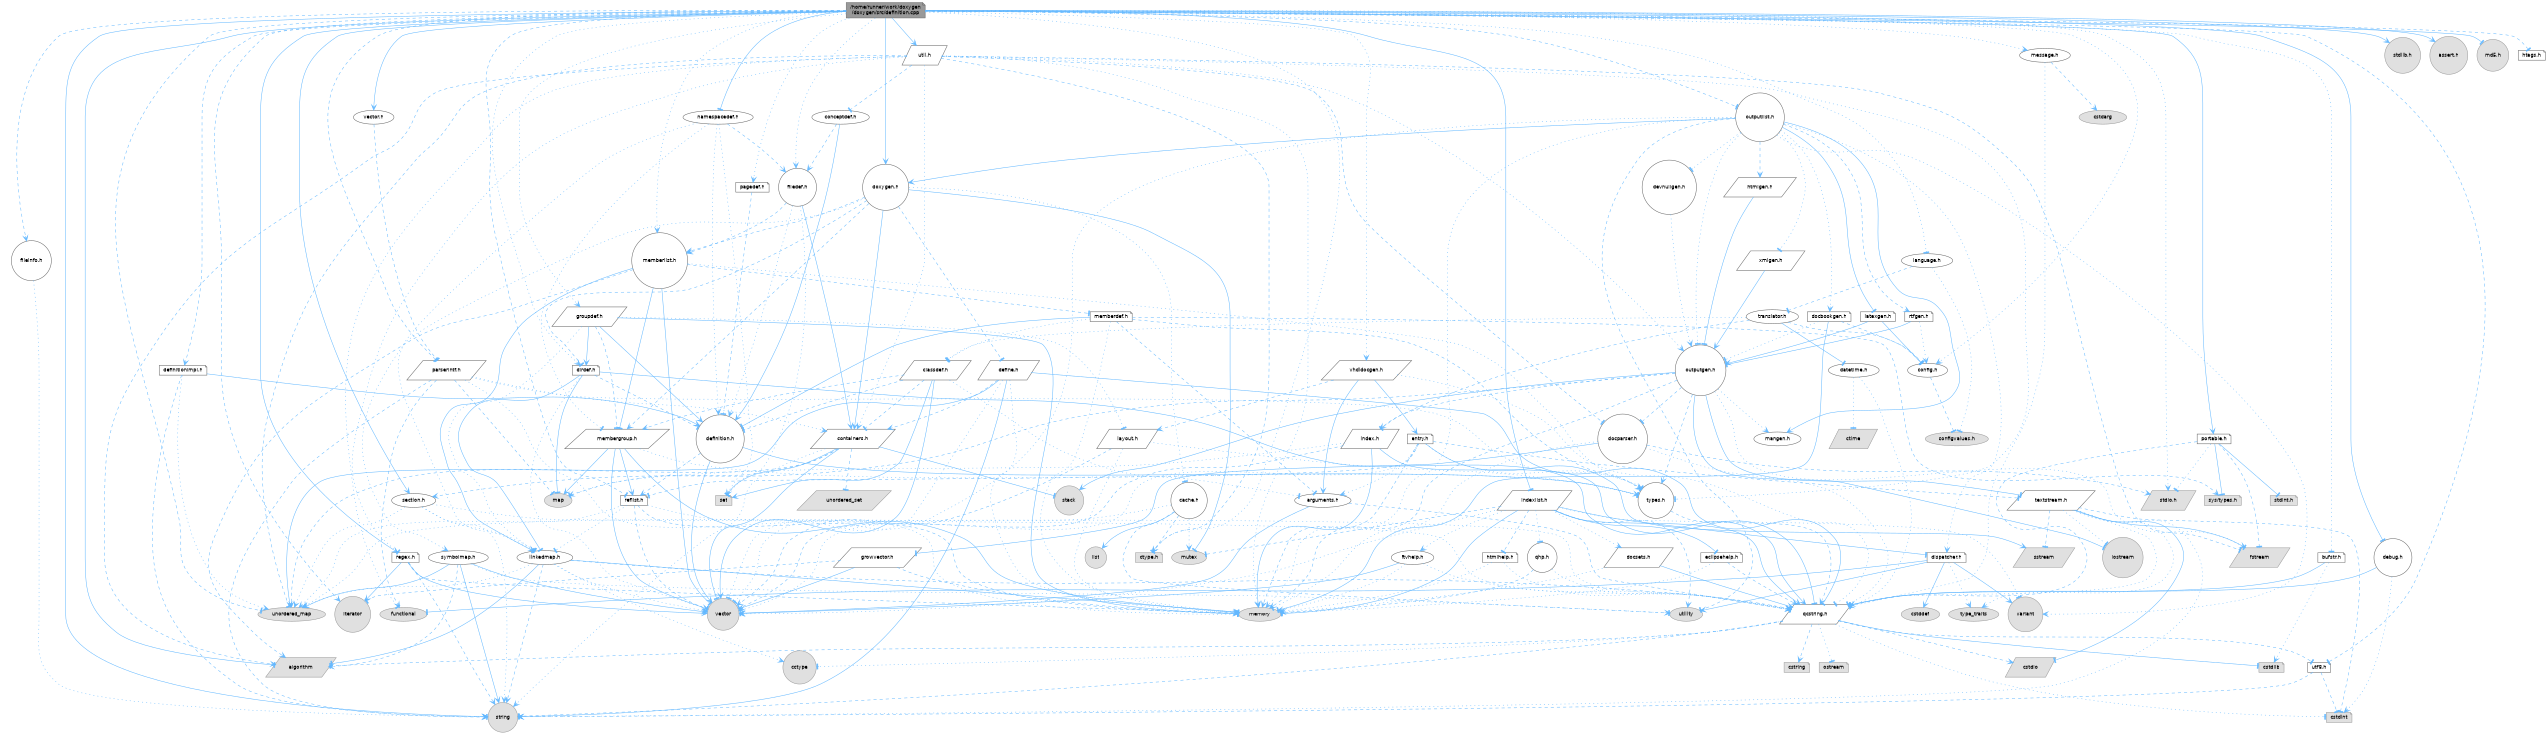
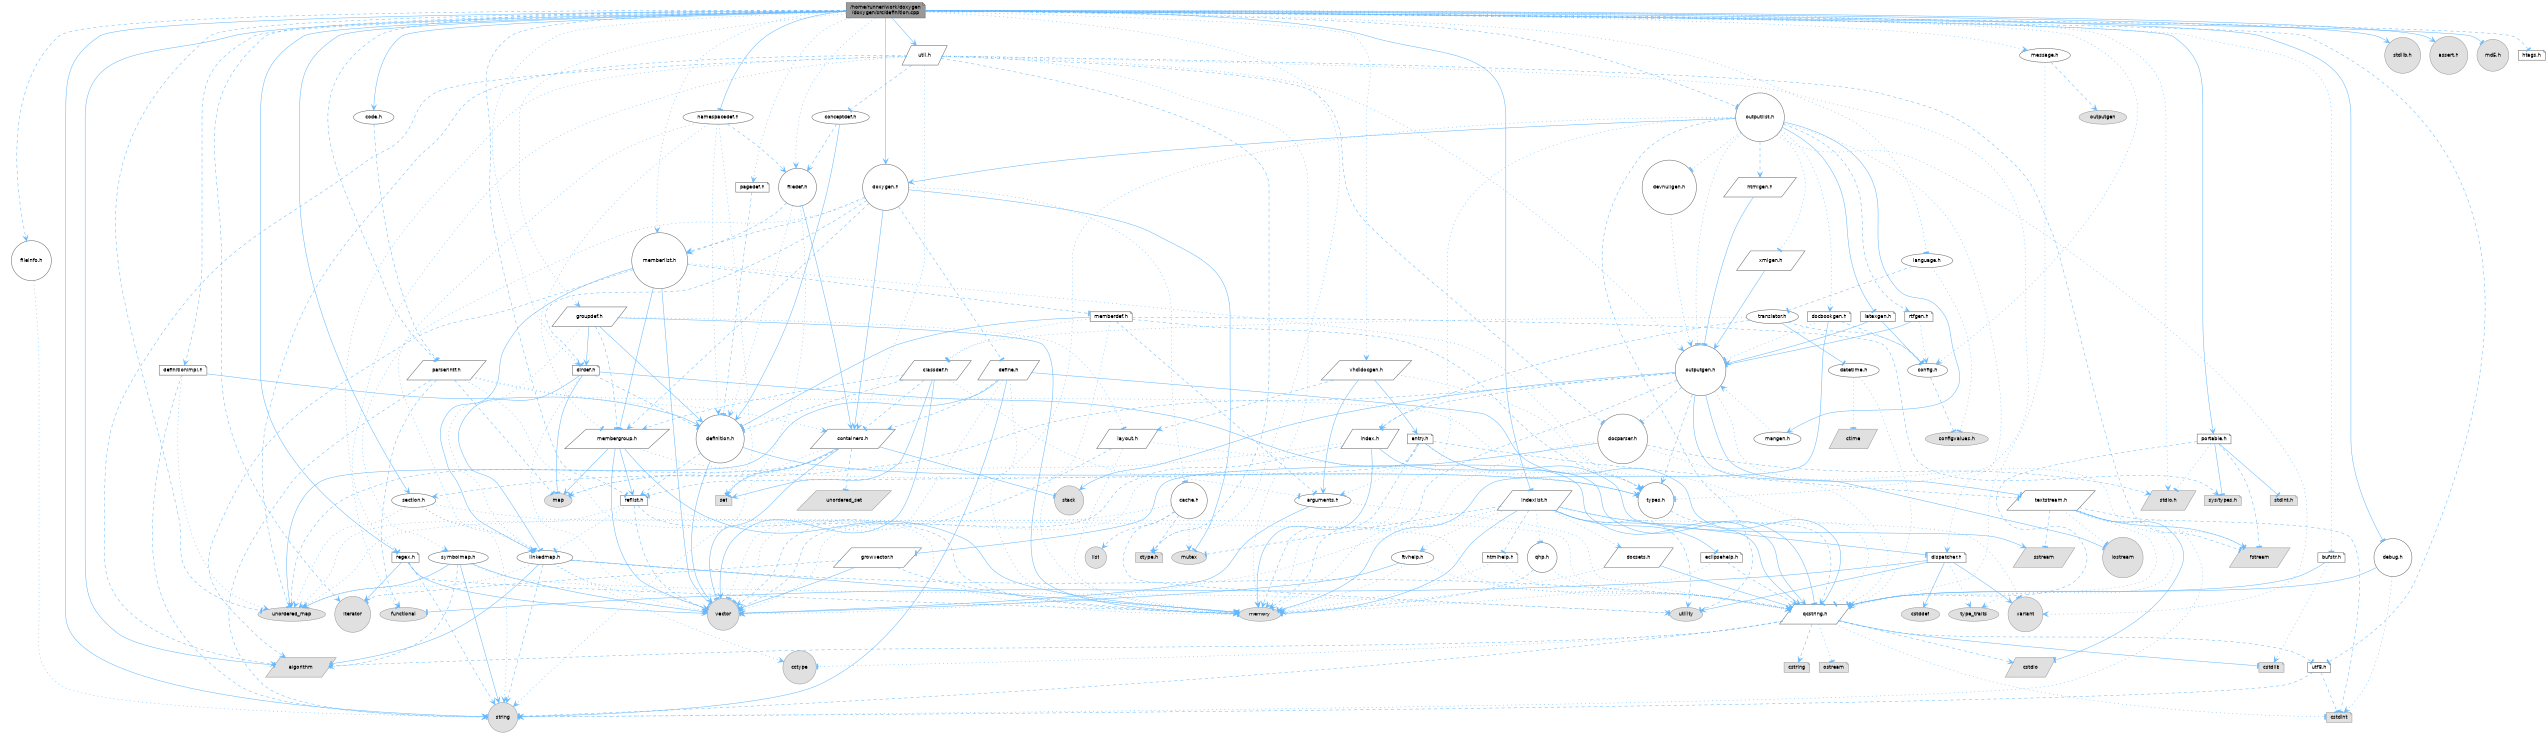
(374, 117) -> (374, 117)
(2103, 117) -> (2103, 117)
(1741, 409) -> (1749, 410)
(1134, 528) -> (1134, 528)
(1581, 539) -> (1581, 539)
